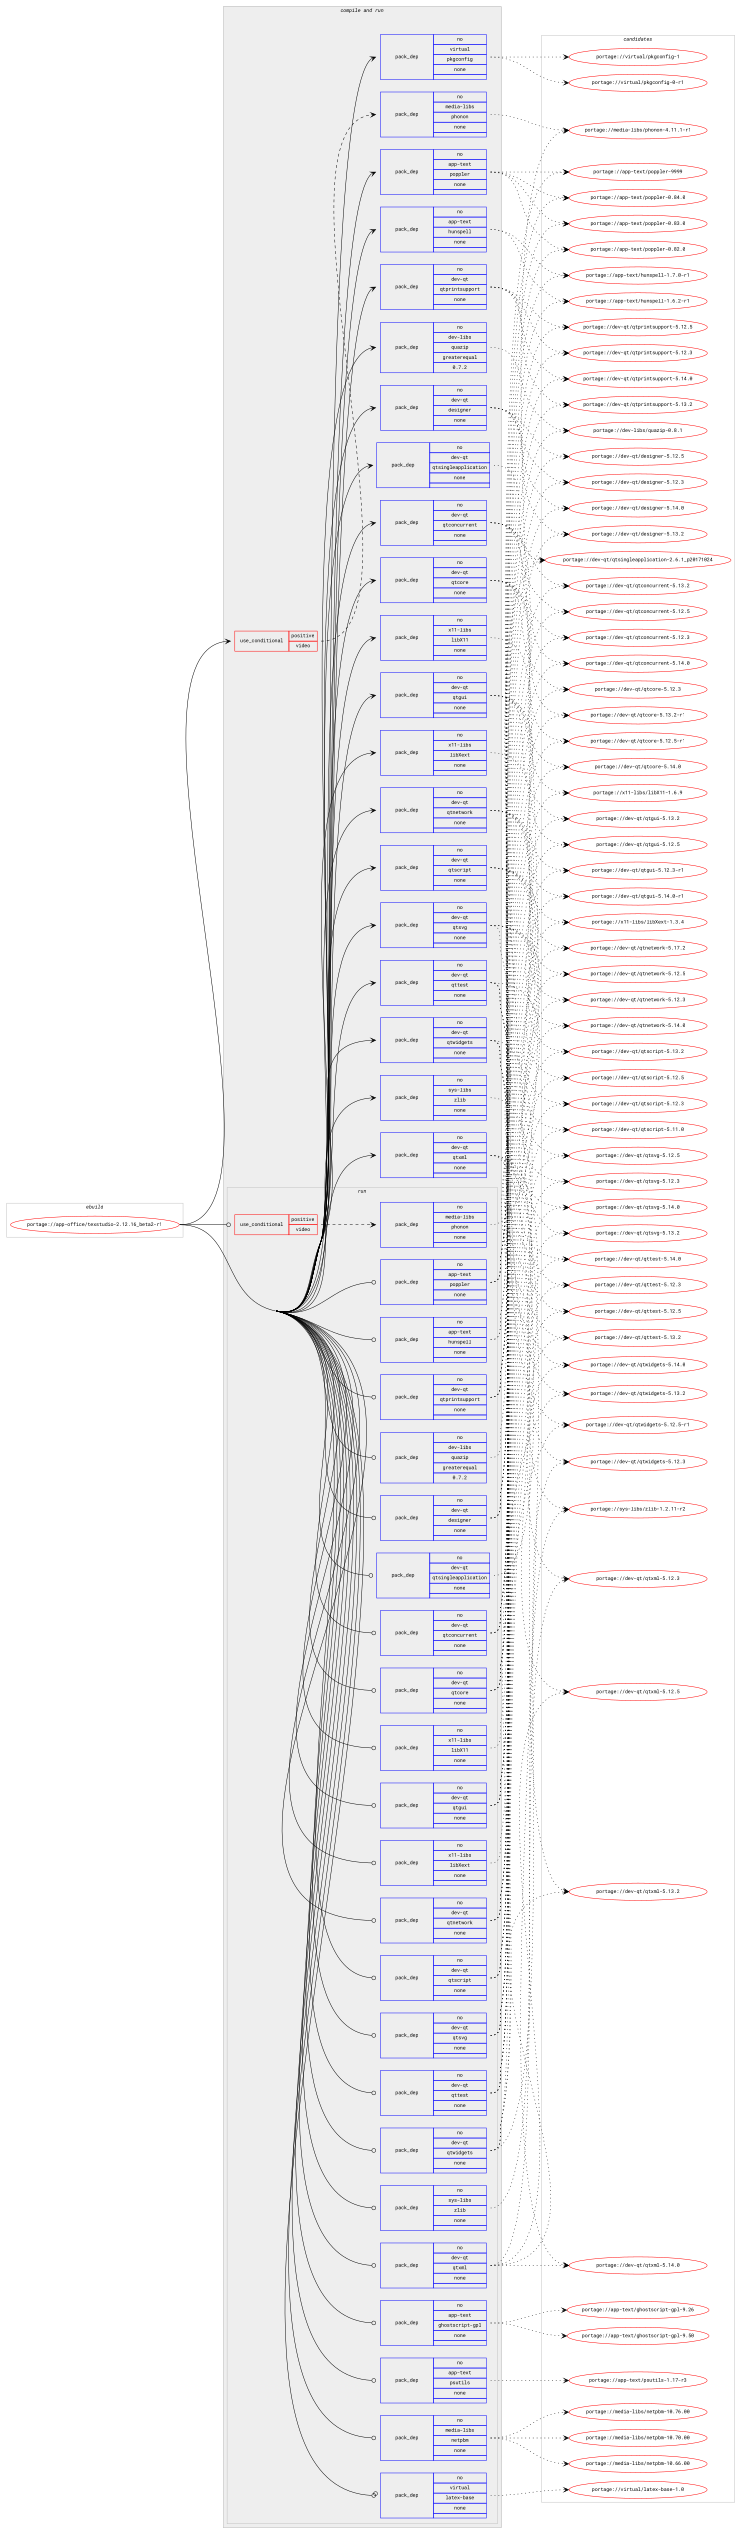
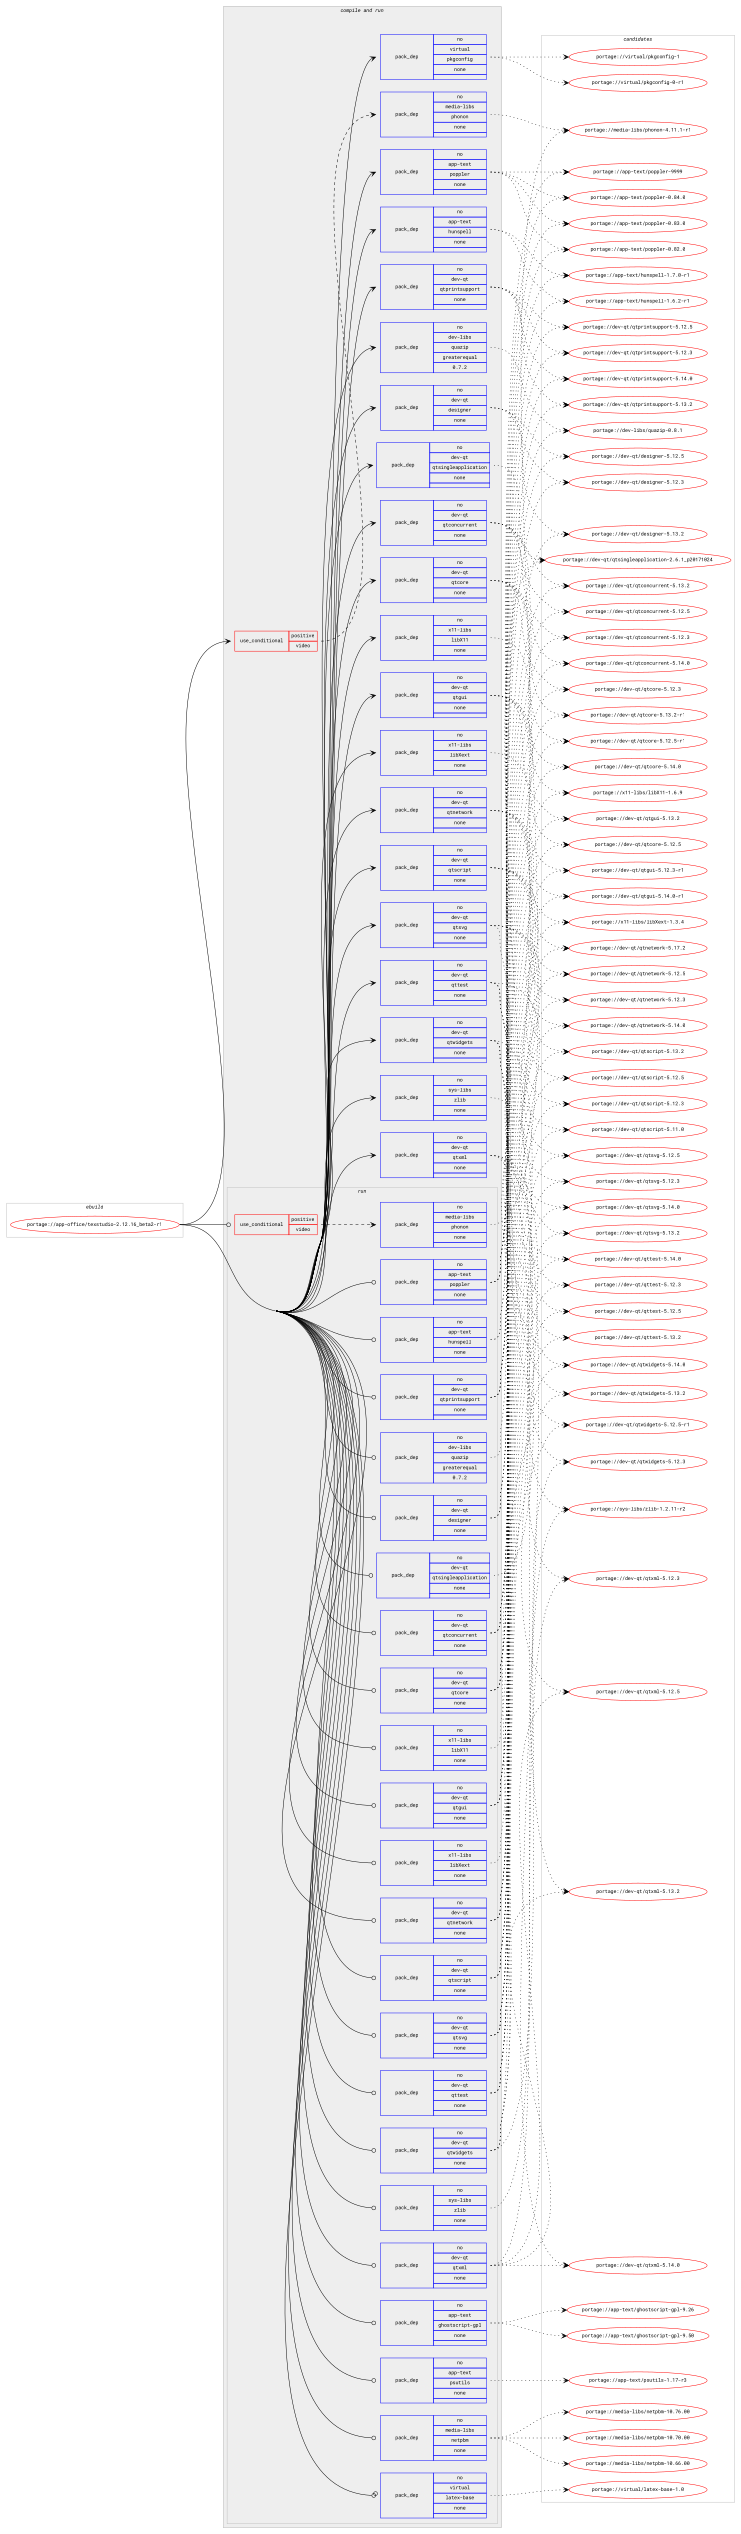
(638, 508) -> none
(638, 845) -> (638, 845)
